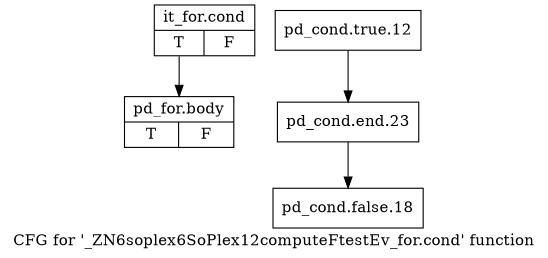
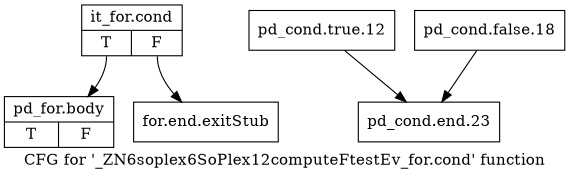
none -> (206, 122)
(348, 159) -> (463, 71)
